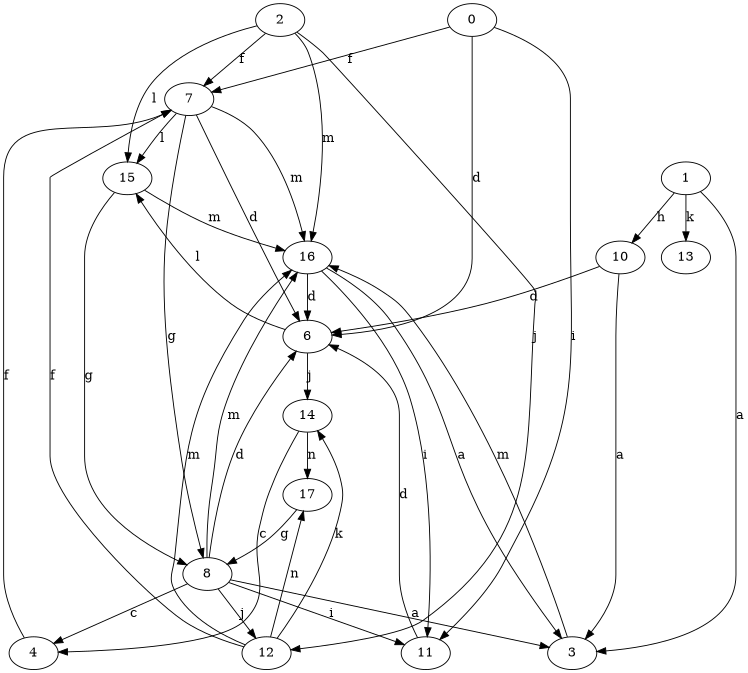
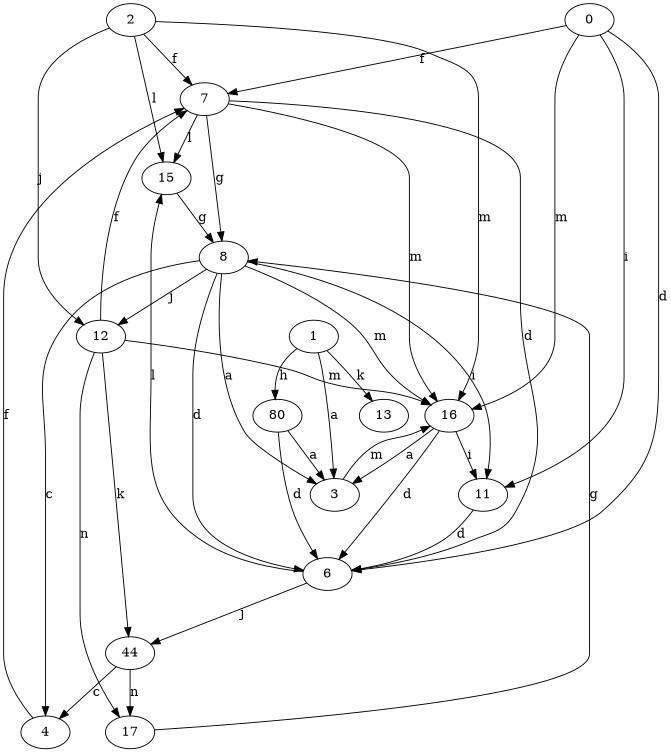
(208, 225) -> (555, 237)
(620, 257) -> (277, 416)
(307, 416) -> (130, 653)
